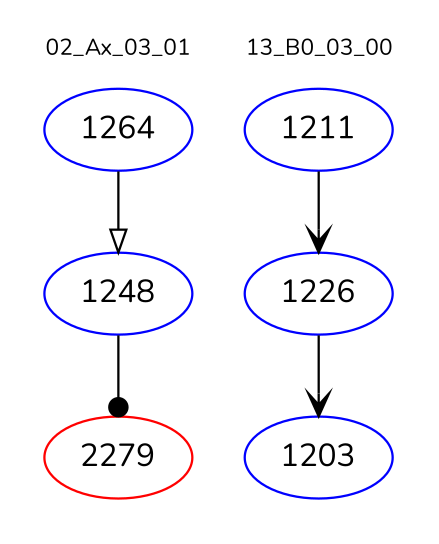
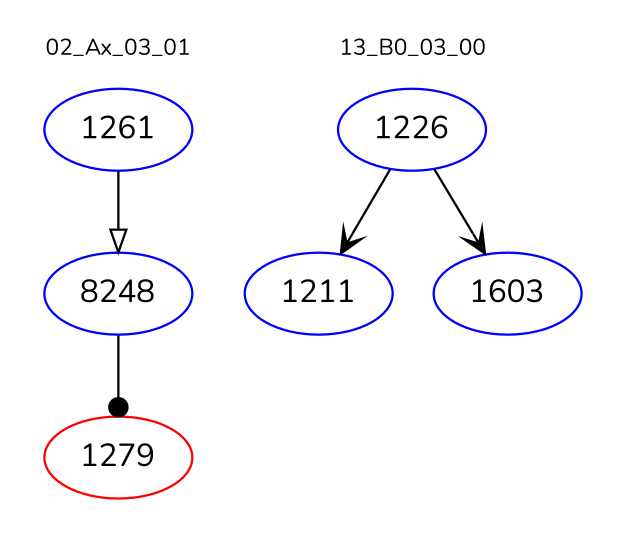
(118, 130) -> (118, 130)
(319, 201) -> (371, 201)
(118, 294) -> (118, 294)
(118, 458) -> (118, 458)
(319, 458) -> (508, 294)
